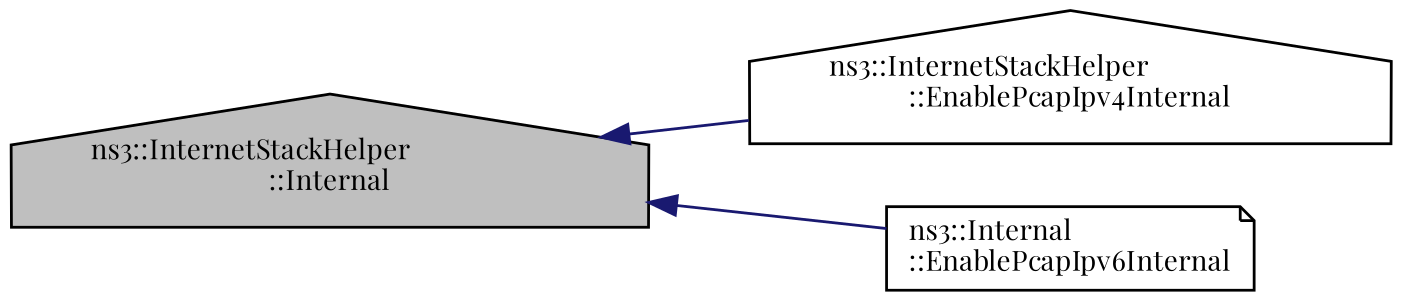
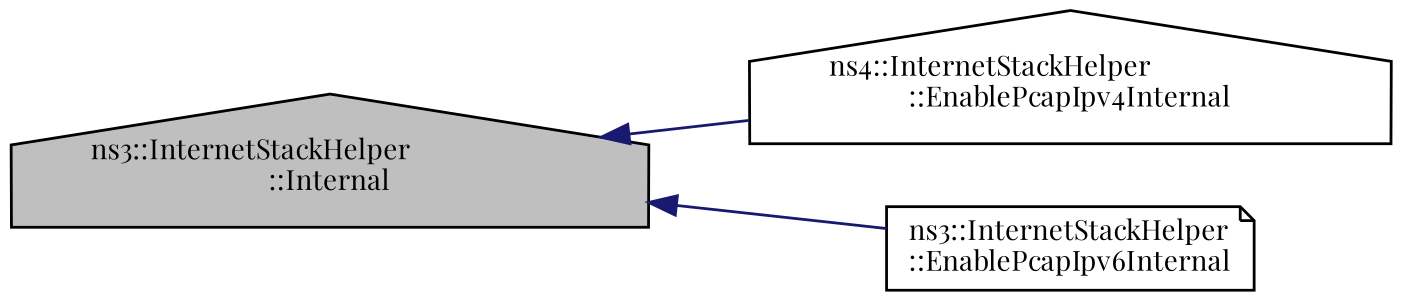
(1070, 84) -> (1070, 84)
(1070, 248) -> (1070, 248)
